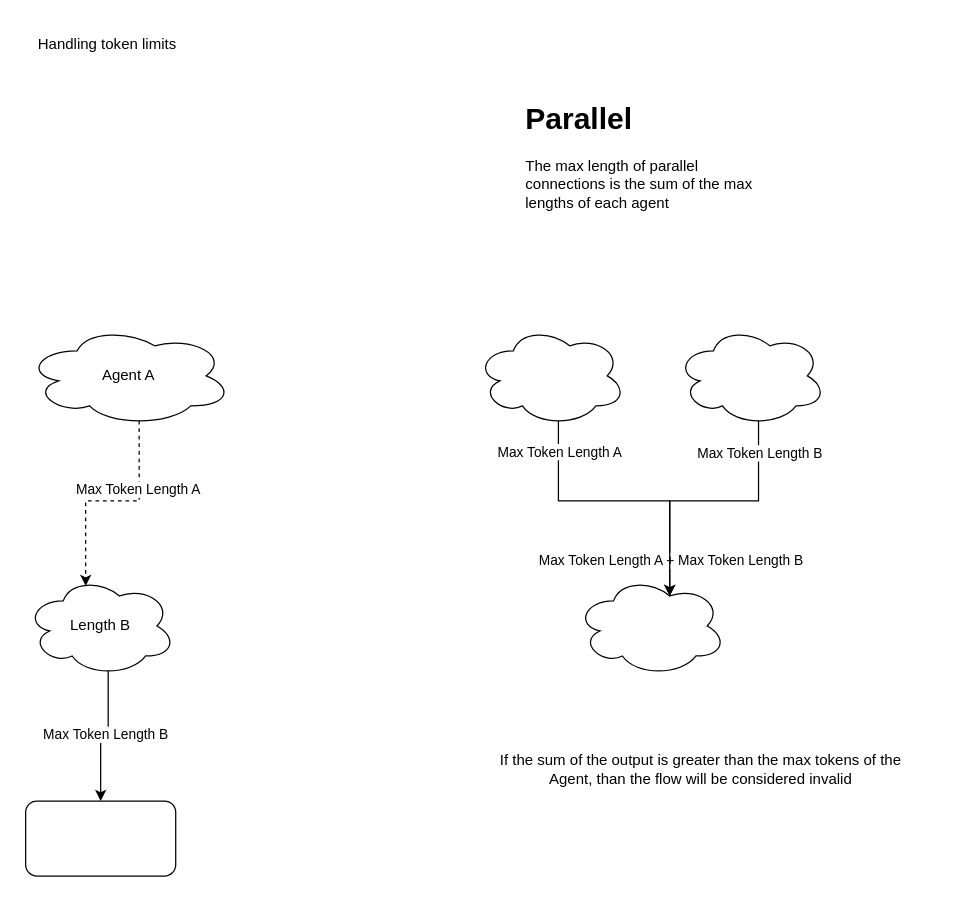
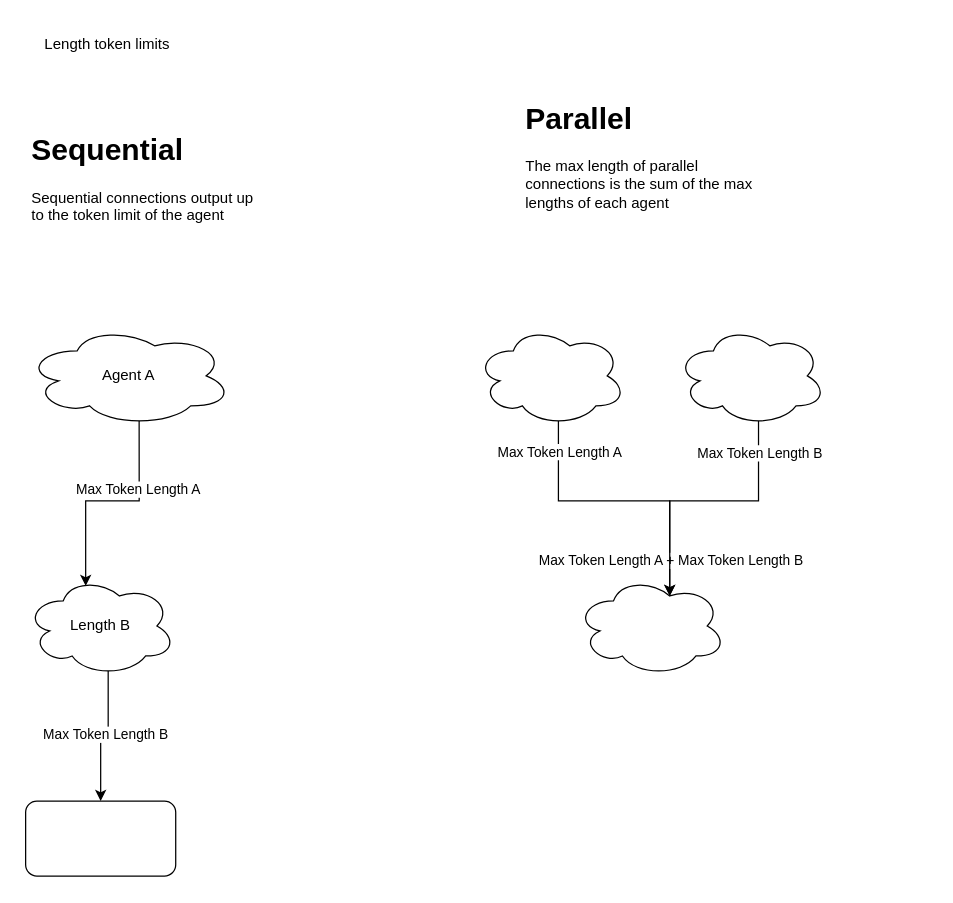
(108, 44) -> (108, 44)
none -> (144, 176)
(86, 511) -> (86, 511)
(701, 769) -> none
